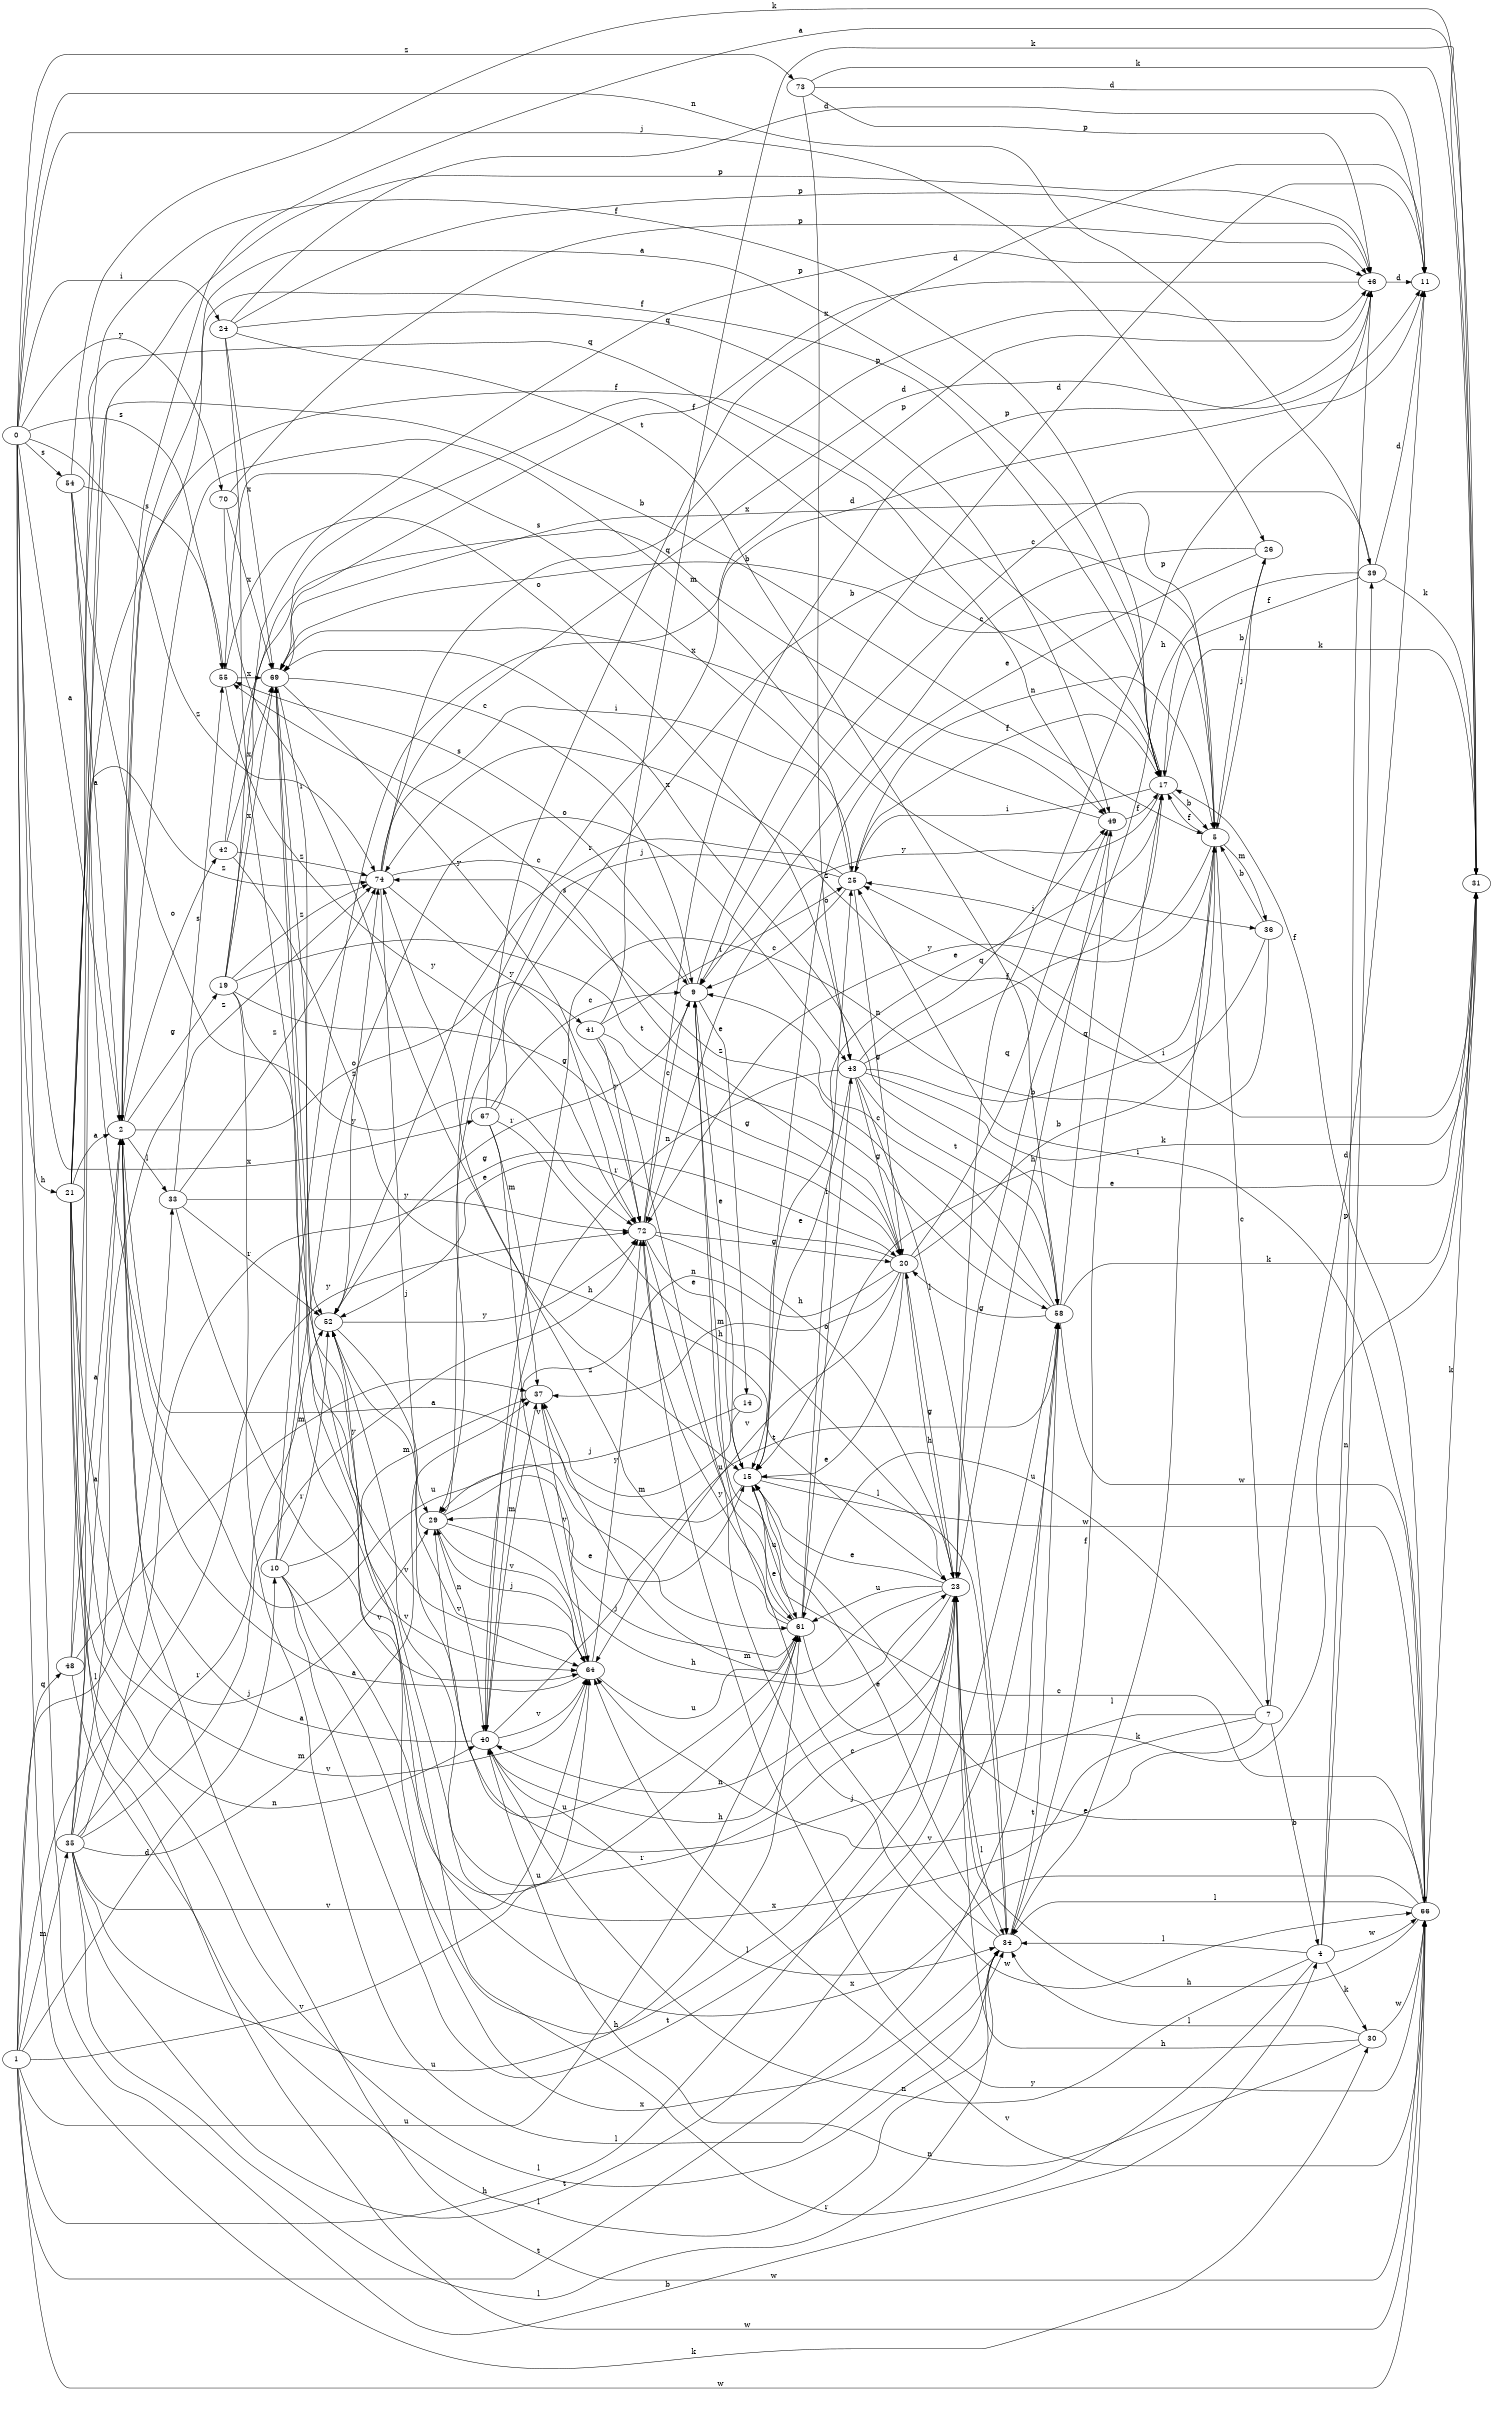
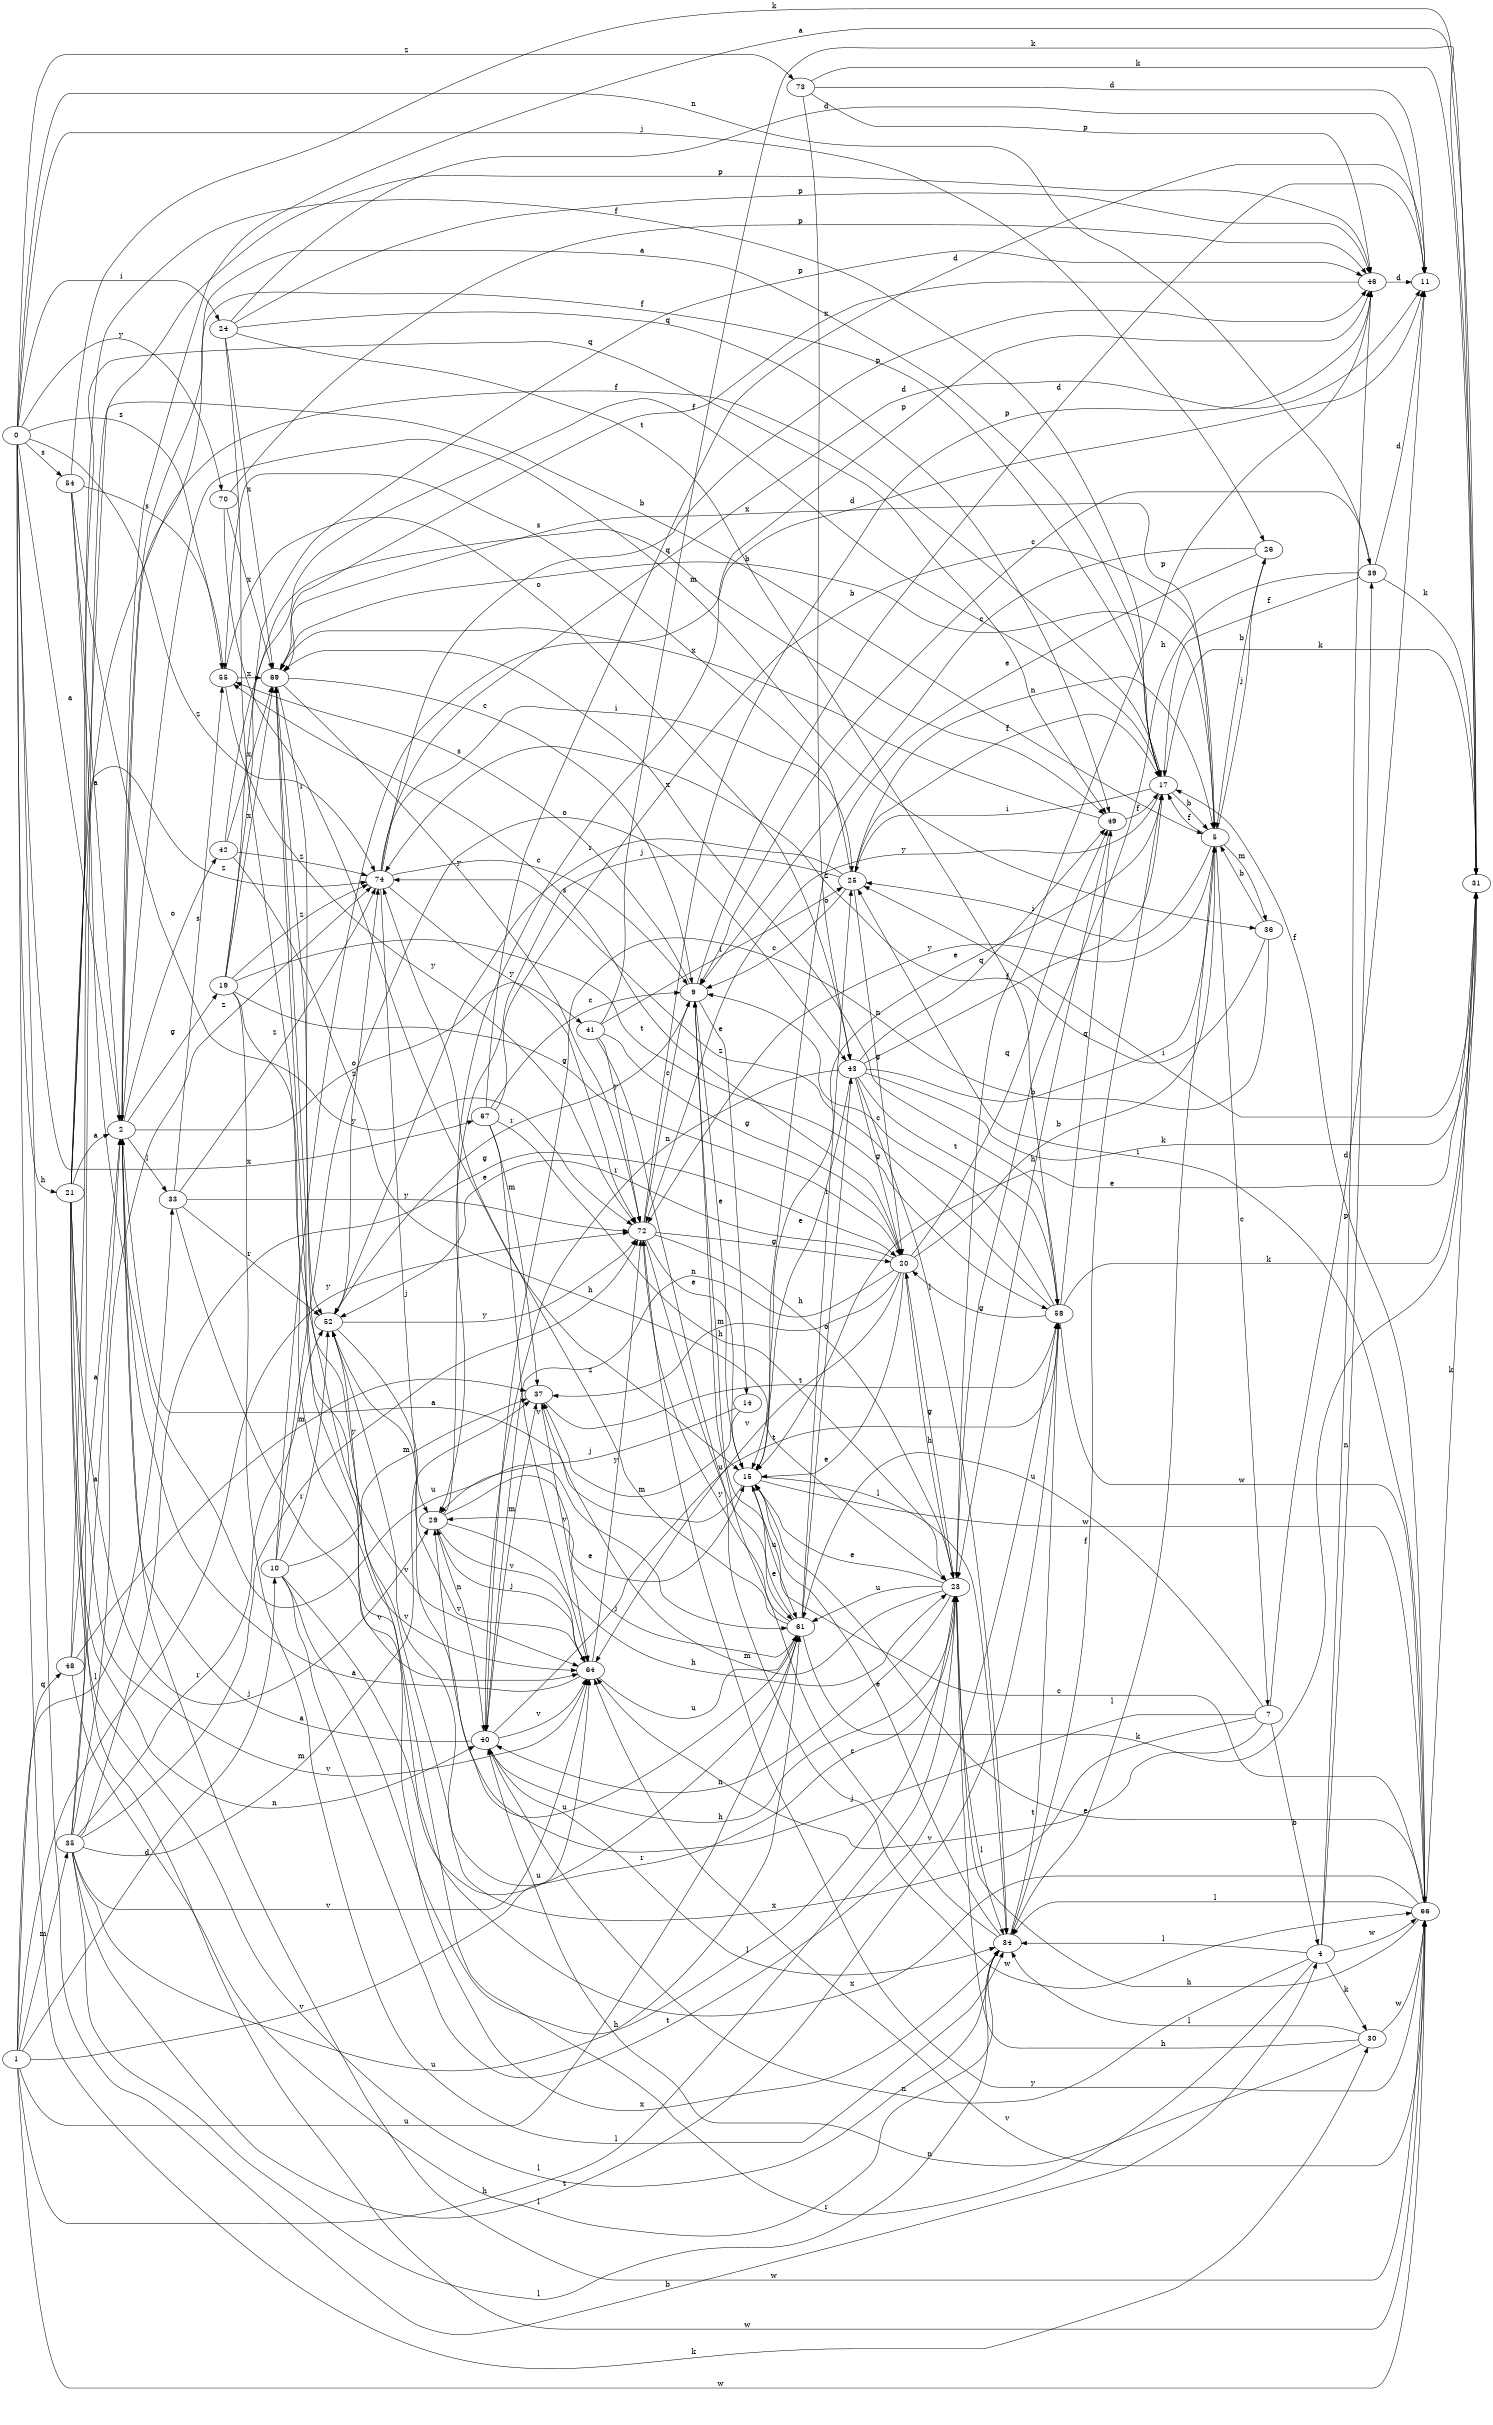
(729, 2136) -> (782, 1385)
